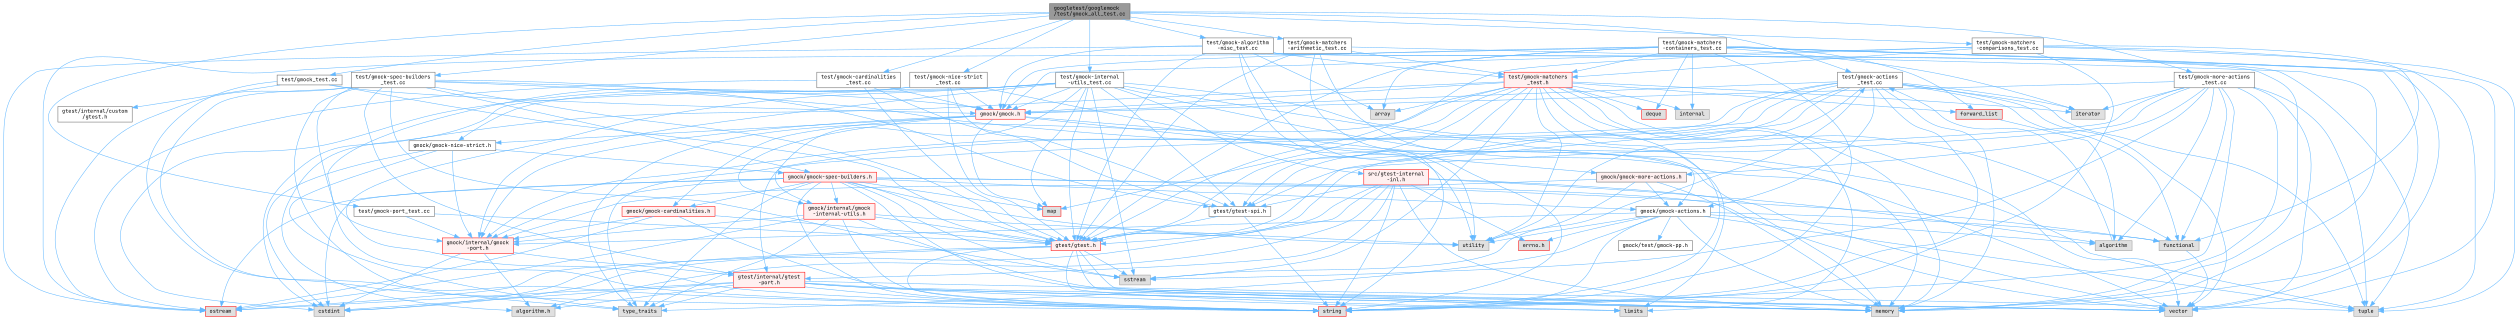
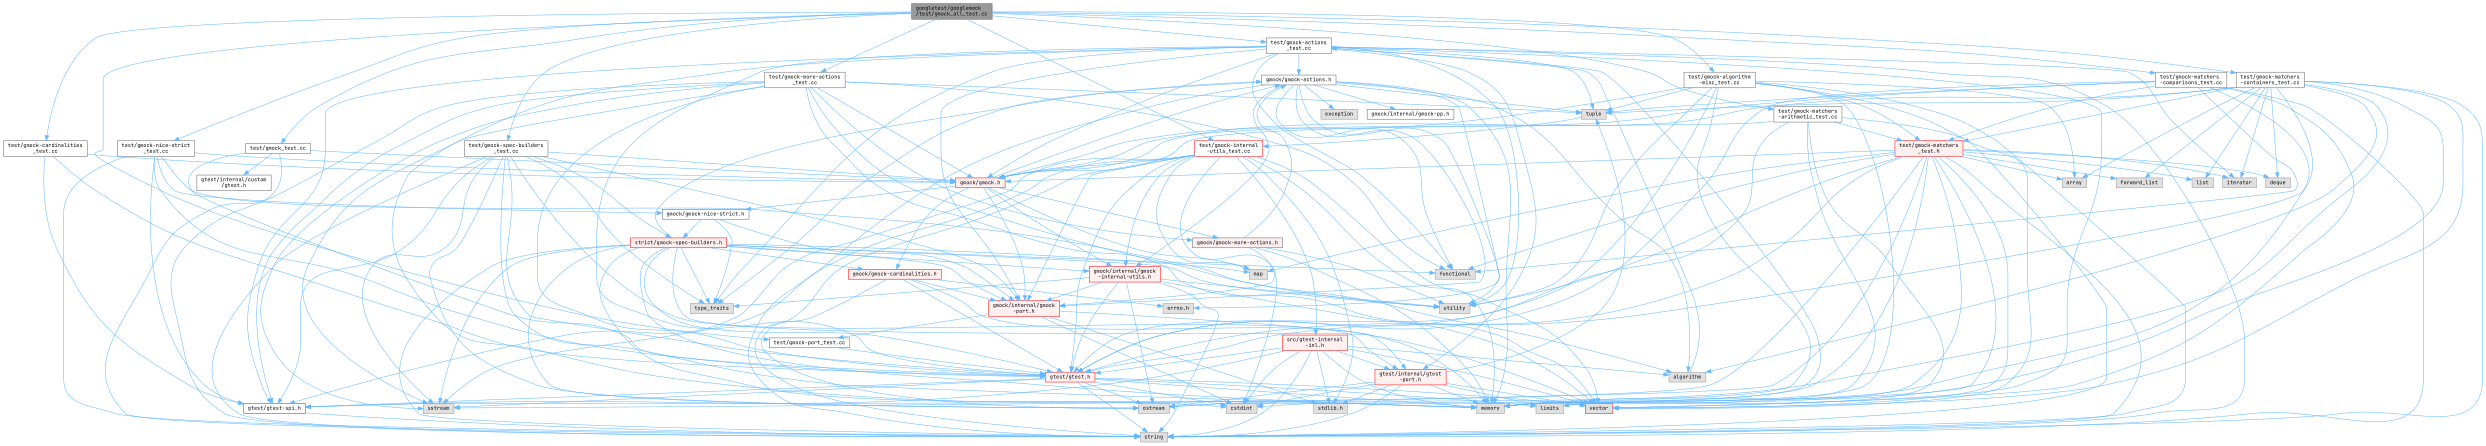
none -> (1643, 29)
(1090, 80) -> (1229, 149)
(2142, 99) -> none
(357, 106) -> none
none -> (1339, 114)
(1654, 114) -> (2278, 183)
(1692, 114) -> (2203, 183)
(1979, 114) -> (2139, 183)
(937, 124) -> none
none -> (1191, 141)
(2090, 144) -> (2107, 269)
(1744, 159) -> (1425, 136)
(830, 177) -> (679, 243)
none -> (1243, 185)
(290, 190) -> none
(1052, 211) -> (1258, 274)
(1240, 211) -> (275, 409)
(1468, 213) -> (1045, 292)
(1189, 222) -> (678, 393)
(430, 226) -> (927, 324)
(1504, 246) -> (660, 81)
(1534, 246) -> (1178, 309)
(1655, 246) -> (1411, 114)
(2207, 275) -> (2031, 332)
(692, 299) -> none
(221, 311) -> (1154, 409)
(533, 311) -> (1331, 409)
(1332, 311) -> (1154, 437)
(2179, 311) -> (1599, 409)
none -> (2013, 365)
